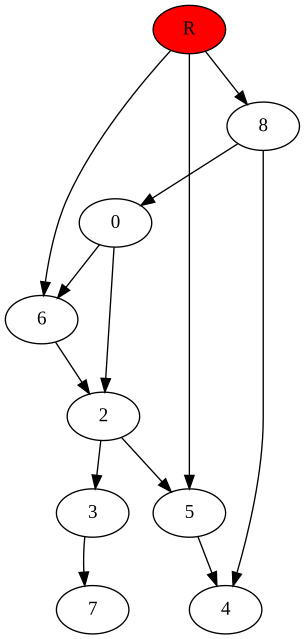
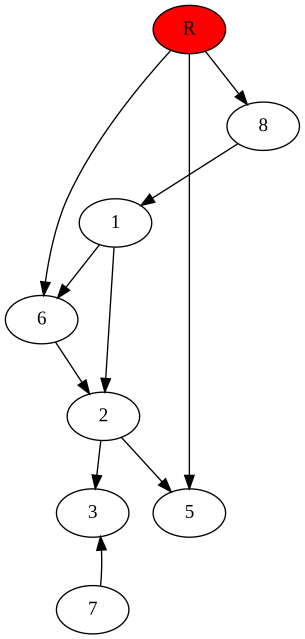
(116, 223) -> (116, 223)
(84, 554) -> (102, 568)
(226, 610) -> none
